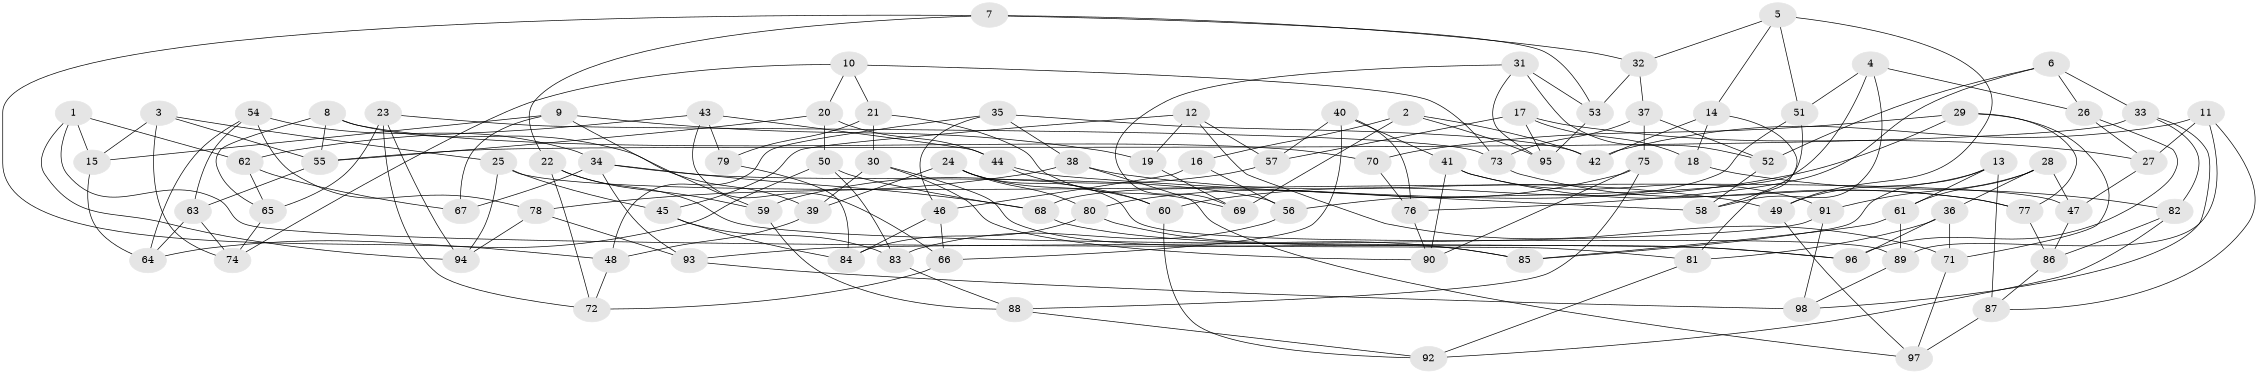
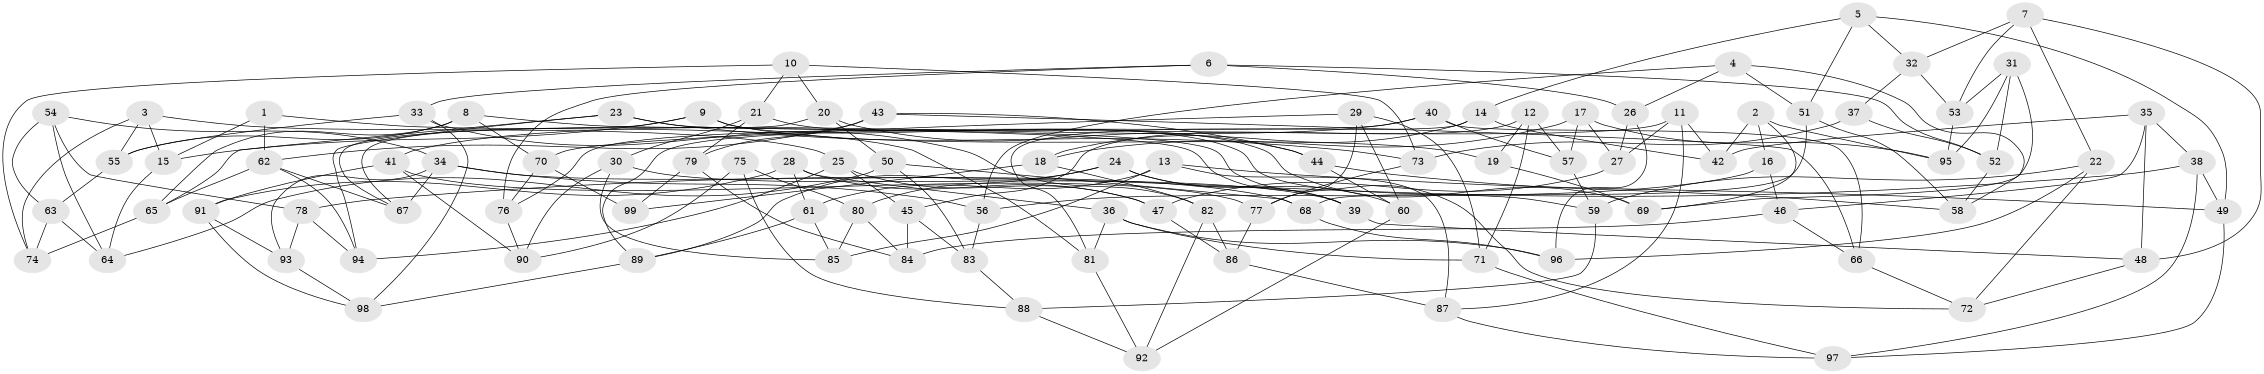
(1644, 138) -> none
(596, 139) -> (554, 128)
none -> (631, 211)
(196, 230) -> (327, 200)
